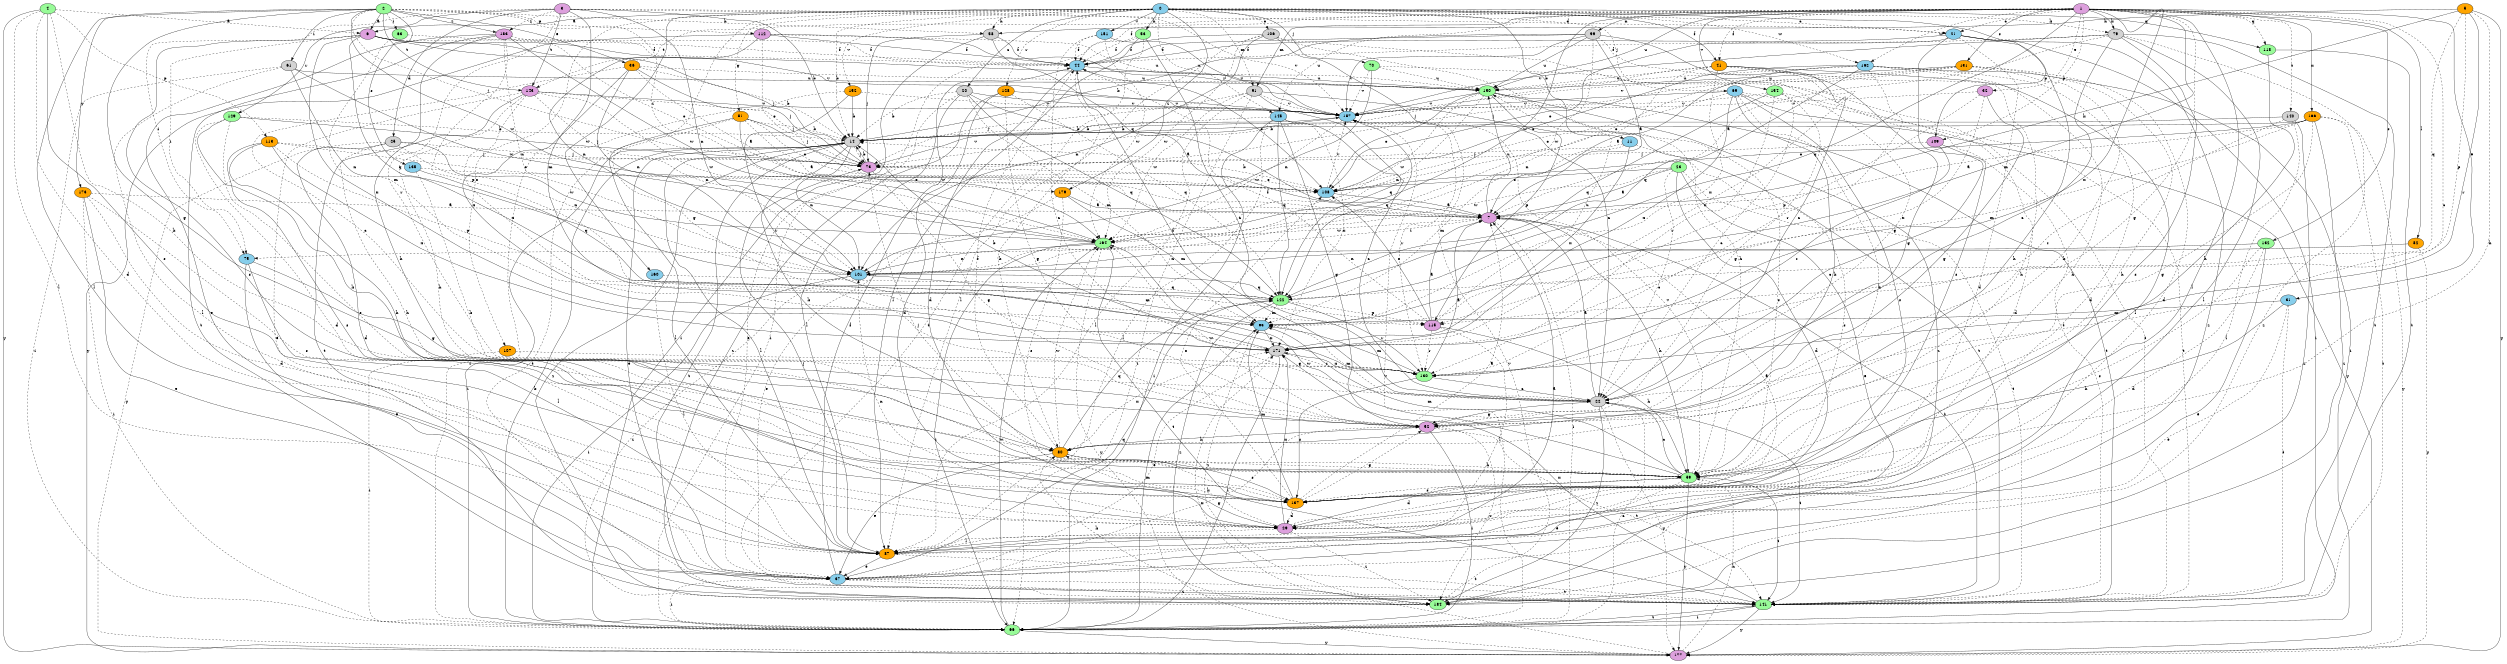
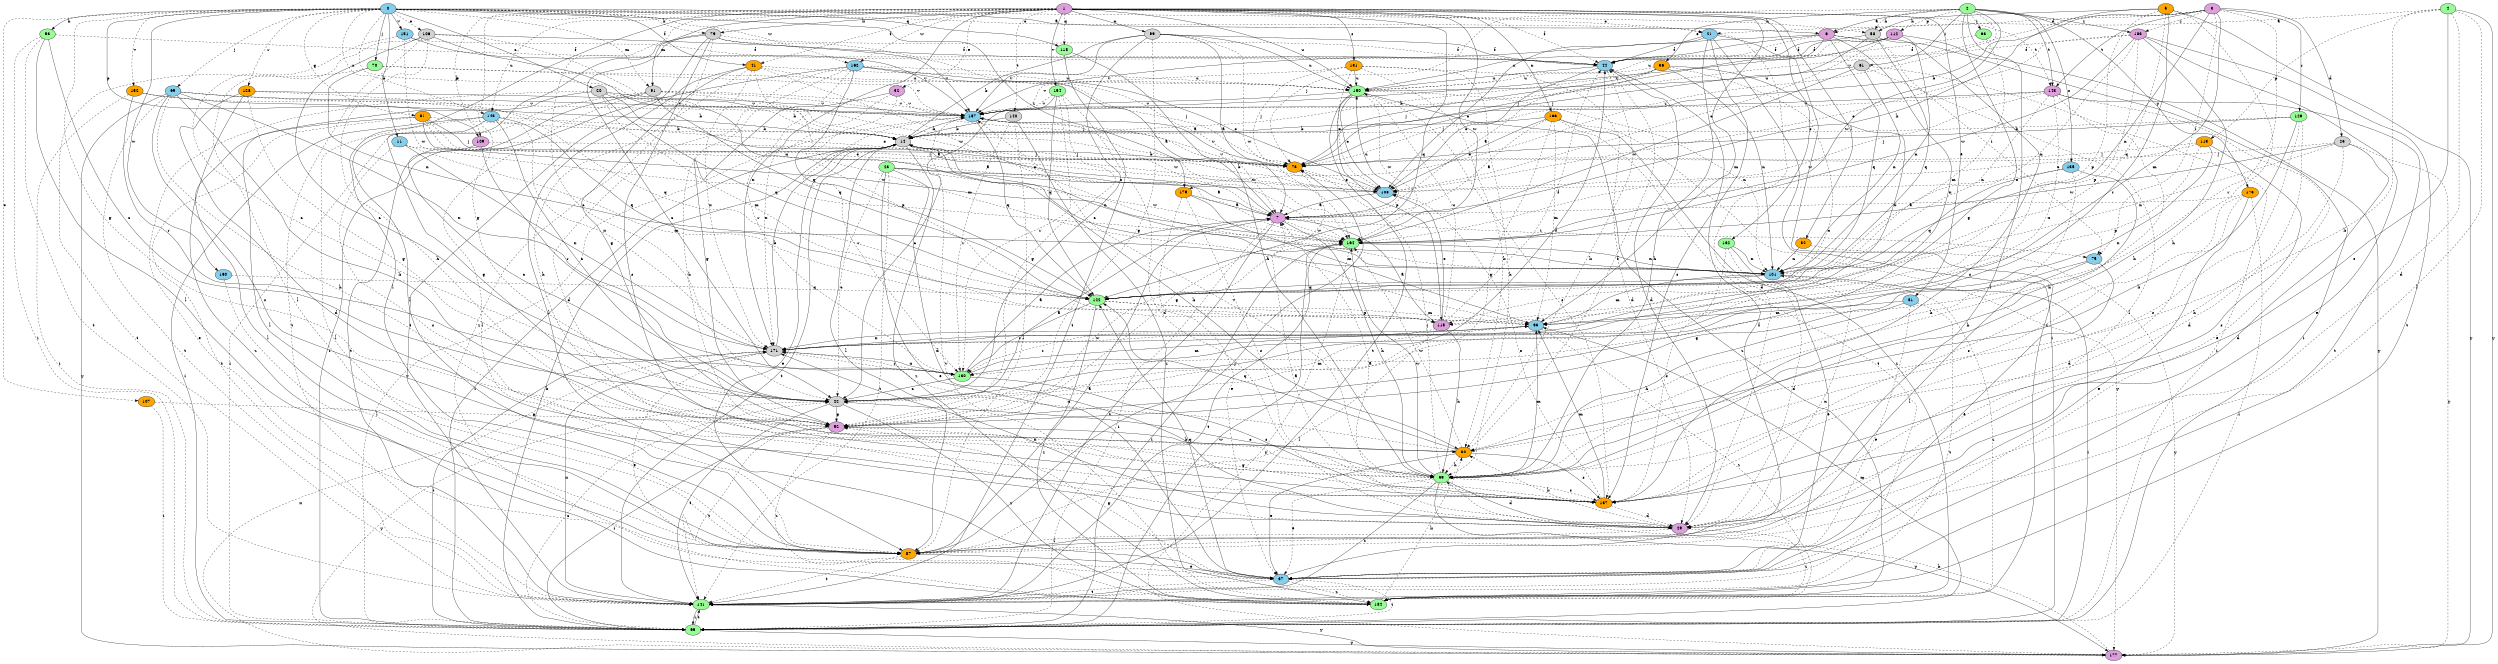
(1212, 146) -> (1850, 246)
(869, 167) -> (1294, 167)
(1710, 192) -> (970, 192)
(1714, 247) -> (924, 222)
(965, 357) -> (490, 414)
(883, 449) -> (1844, 353)
